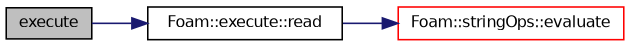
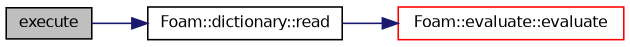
(245, 23) -> (245, 23)
(511, 23) -> (511, 23)
